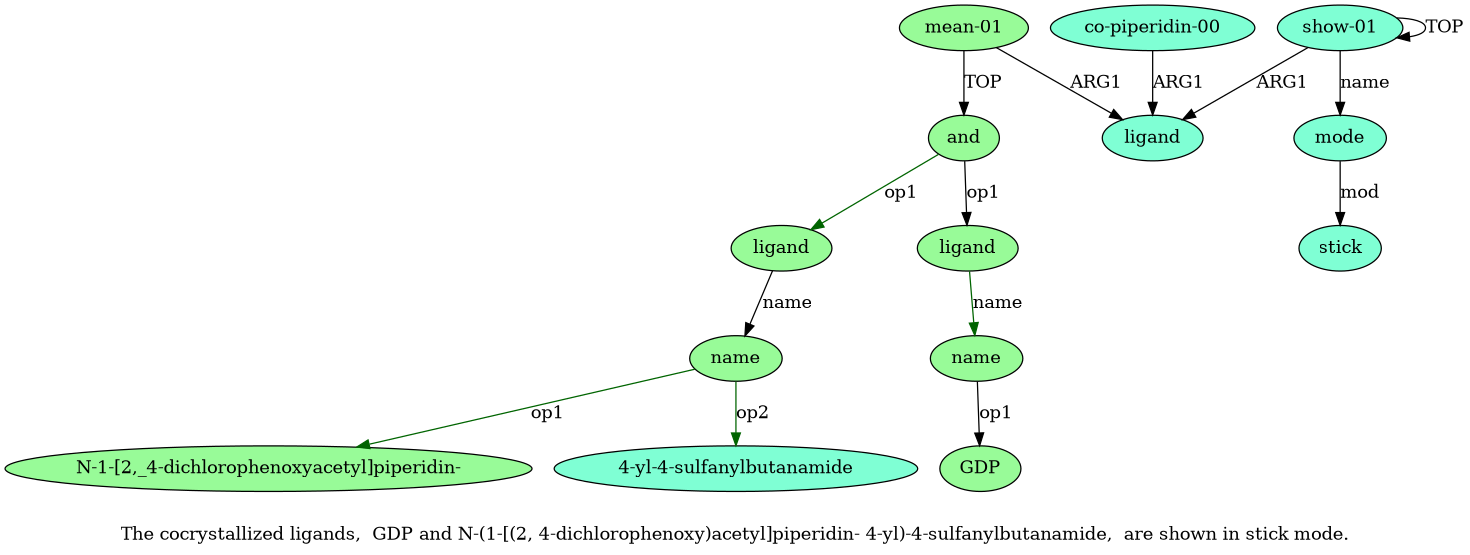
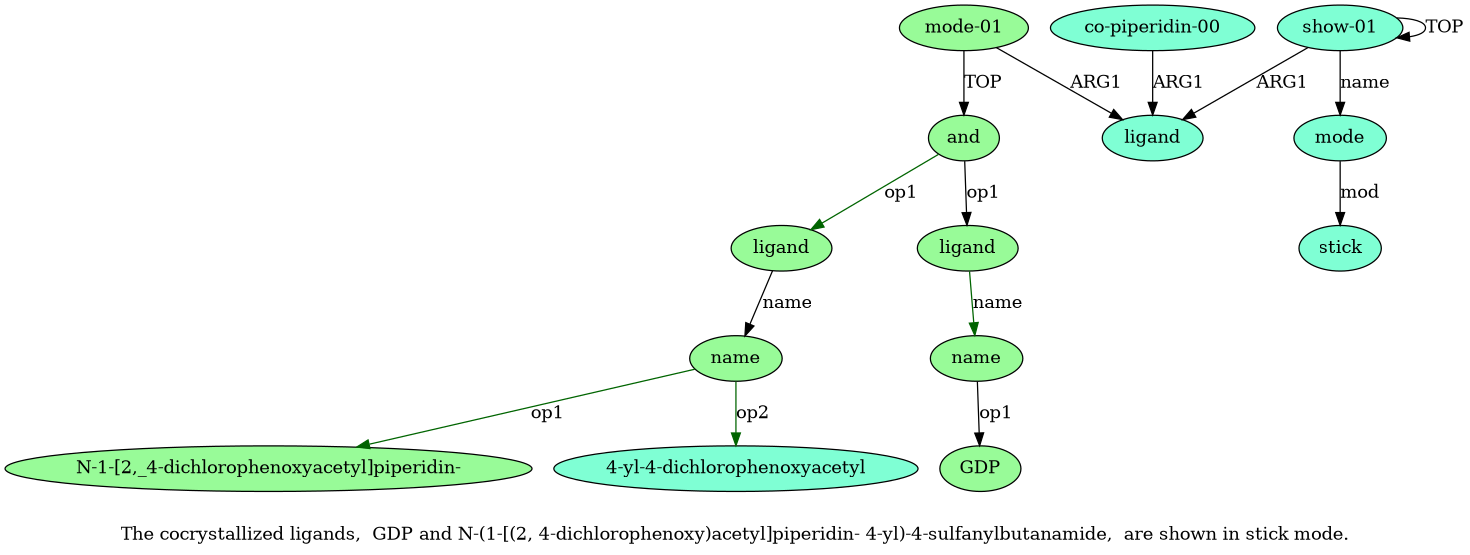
(964, 28) -> (964, 28)
(736, 469) -> (736, 469)
